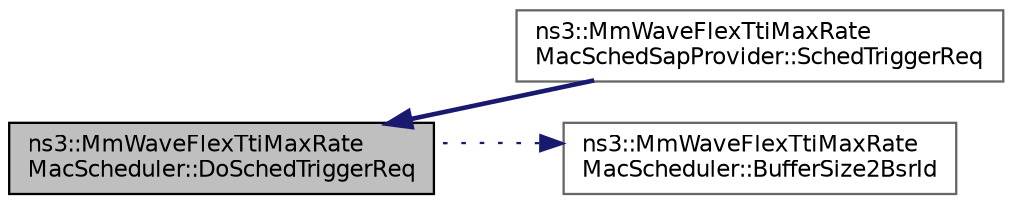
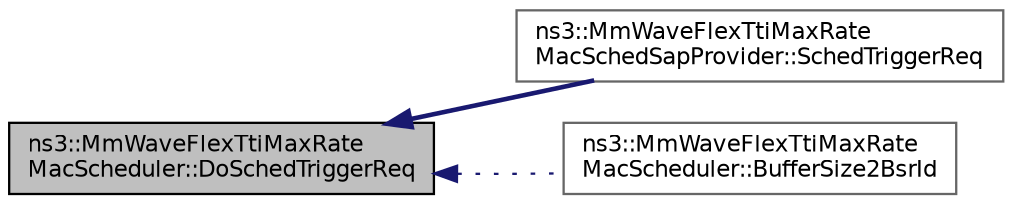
(487, 143) -> (510, 174)
